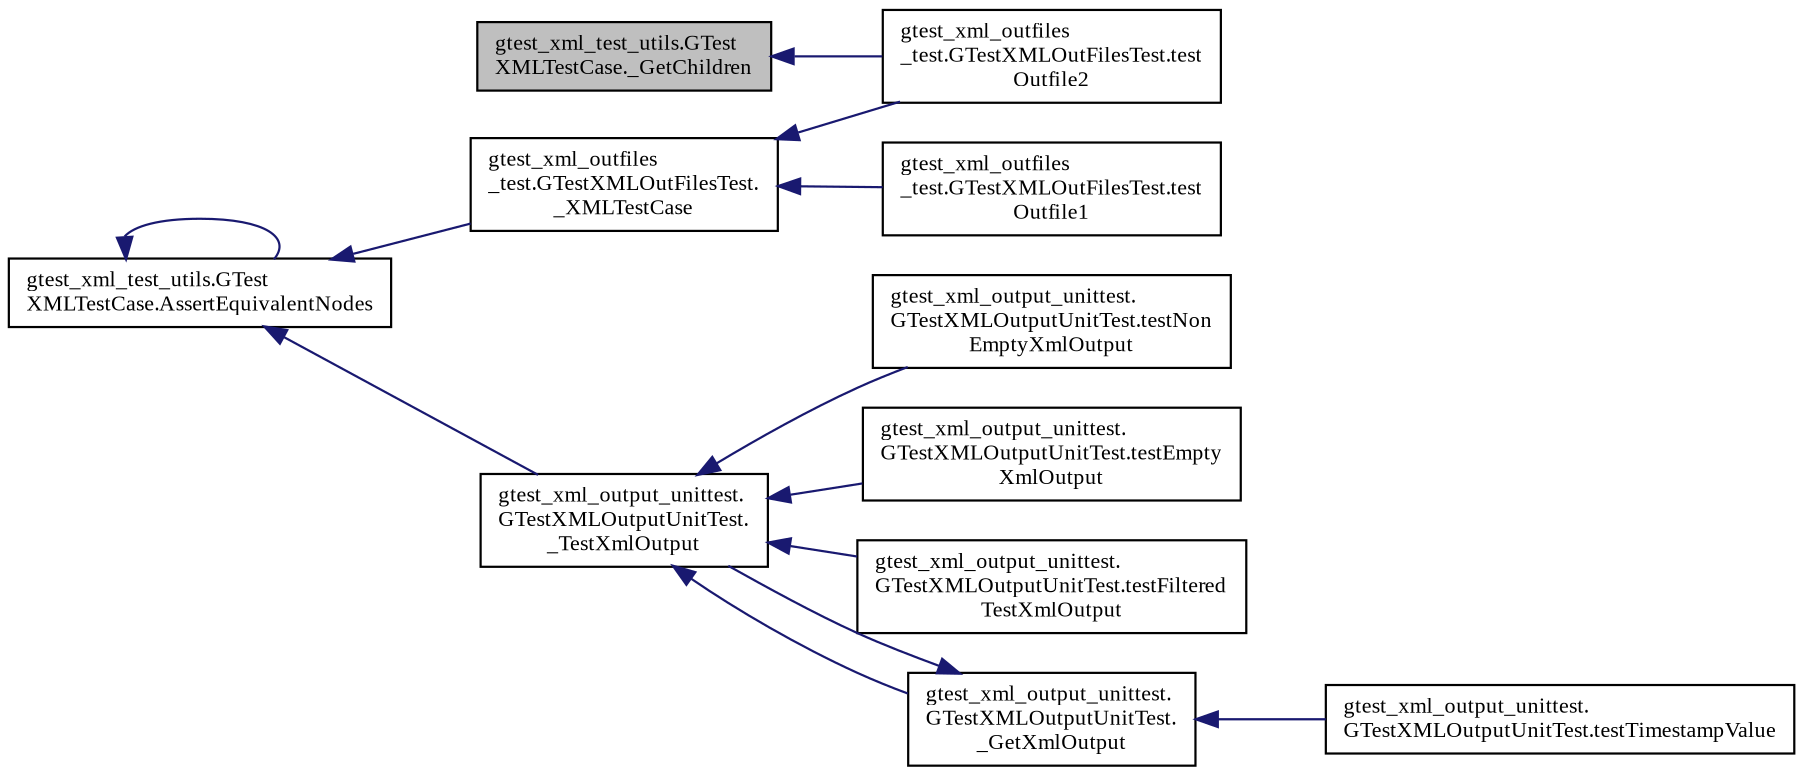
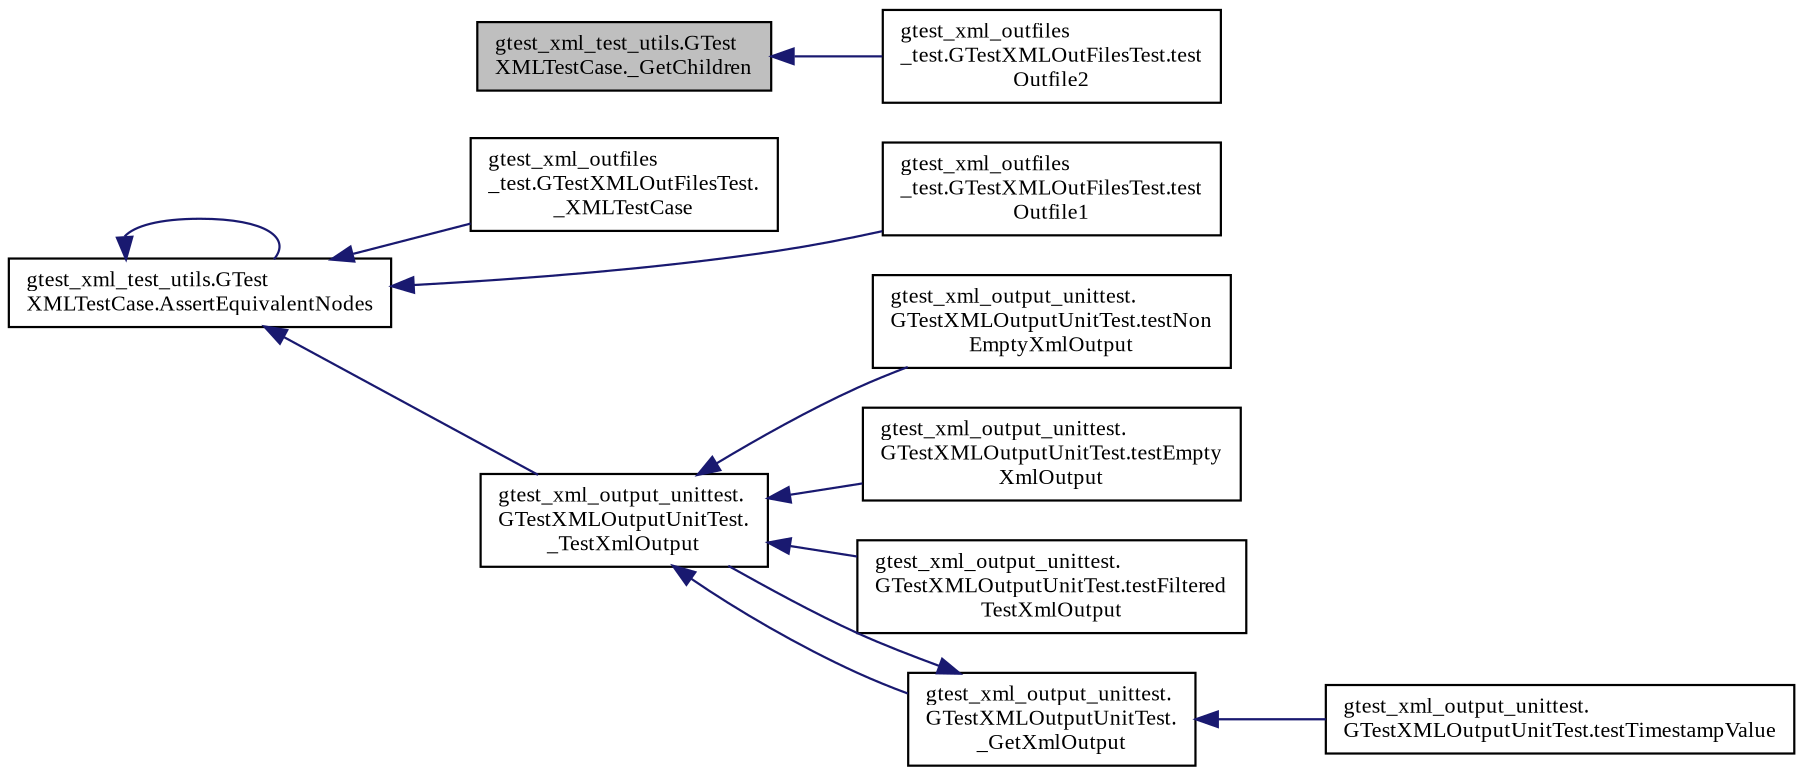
(849, 117) -> none
(842, 187) -> (649, 267)
